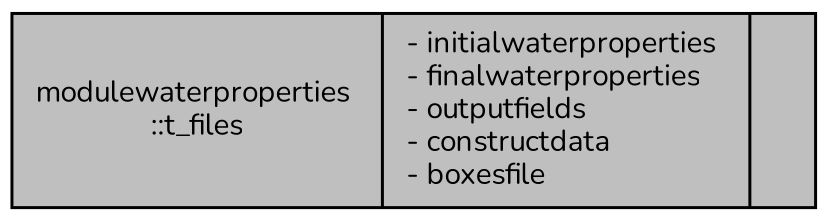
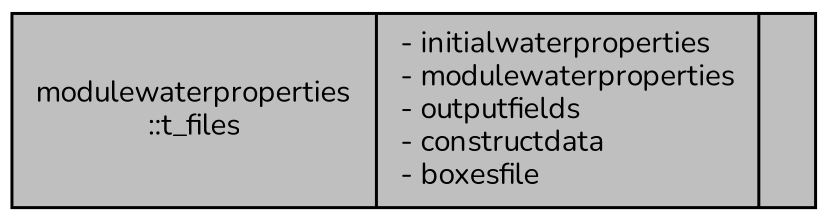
(554, 76) -> (568, 76)
